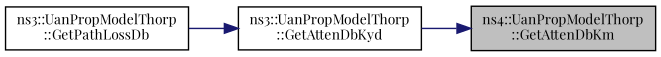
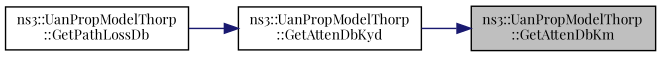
(563, 28) -> (563, 28)
